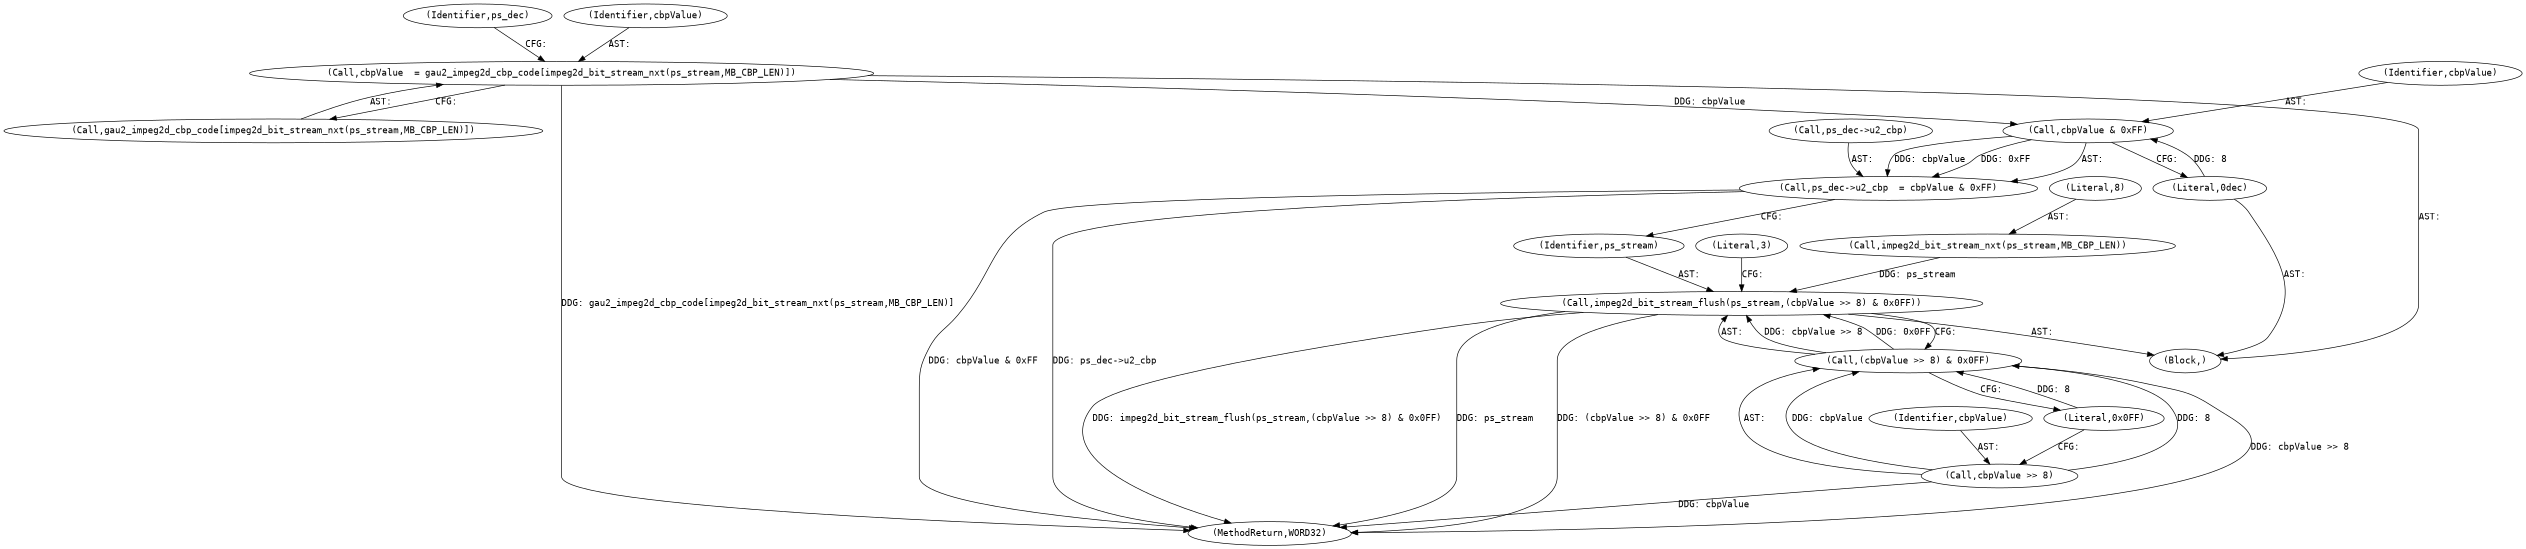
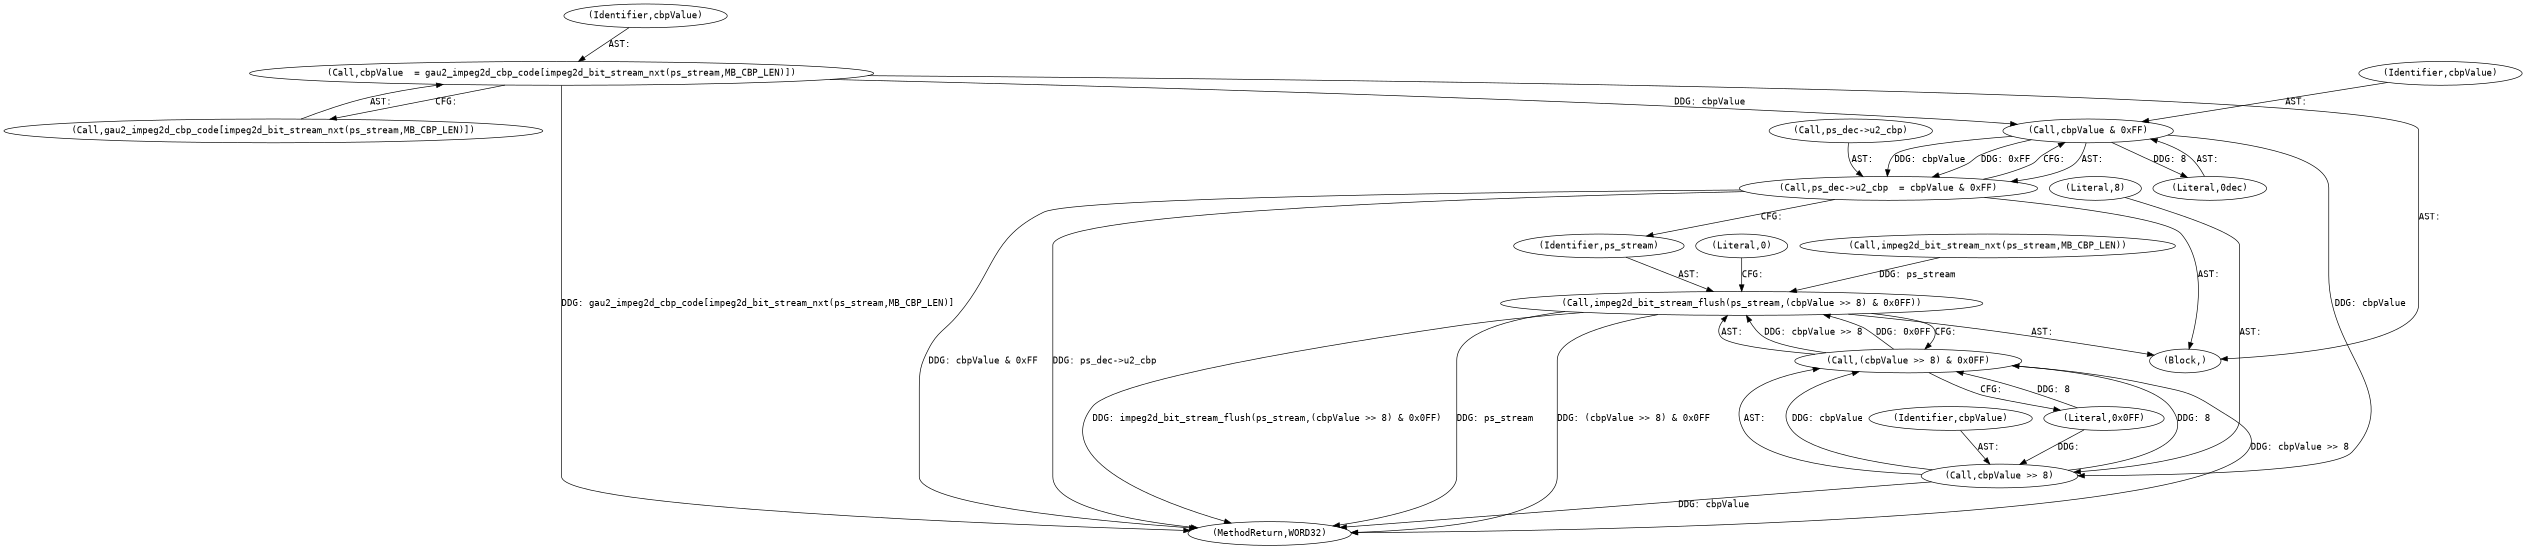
(478, 16) -> none
(2170, 160) -> (2170, 160)
(2210, 160) -> (2210, 160)
none -> (2024, 167)
(2046, 215) -> (2240, 345)
(1742, 246) -> (1742, 246)
(2285, 286) -> (2140, 219)
none -> (2358, 367)
(2072, 447) -> (2072, 447)
